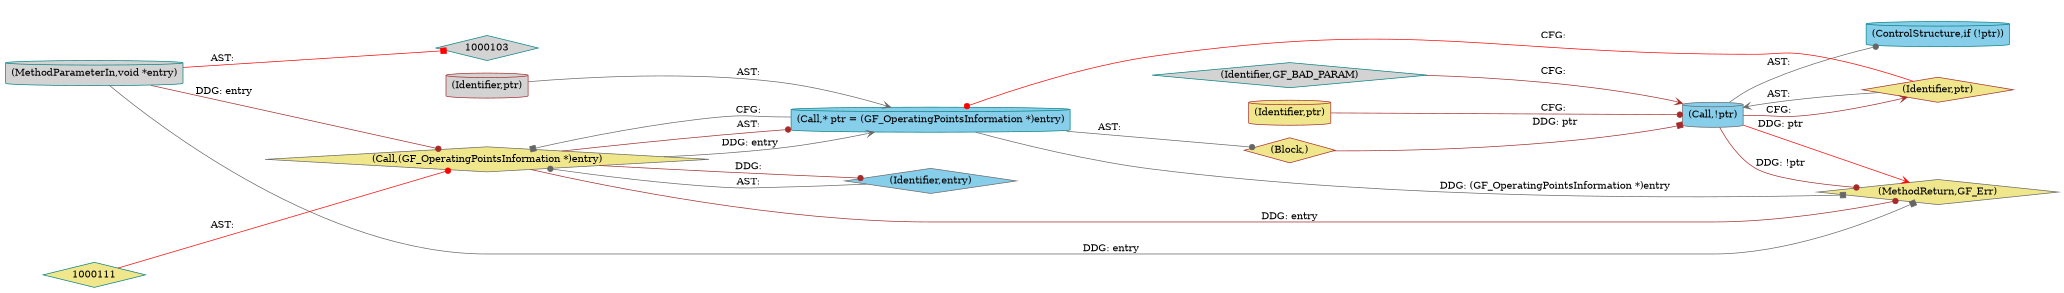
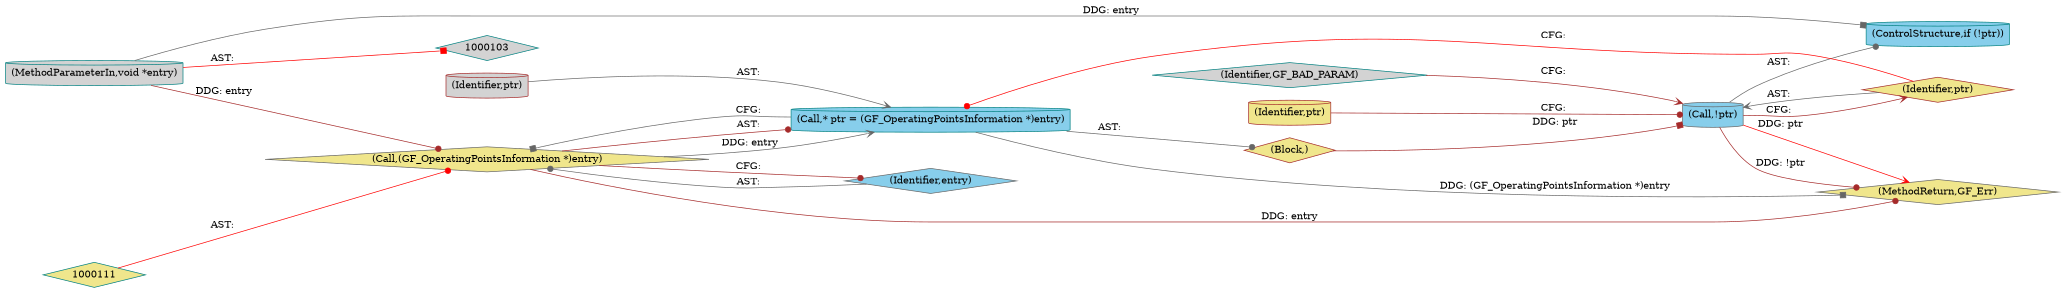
(750, 167) -> (750, 167)
(991, 254) -> (995, 16)
